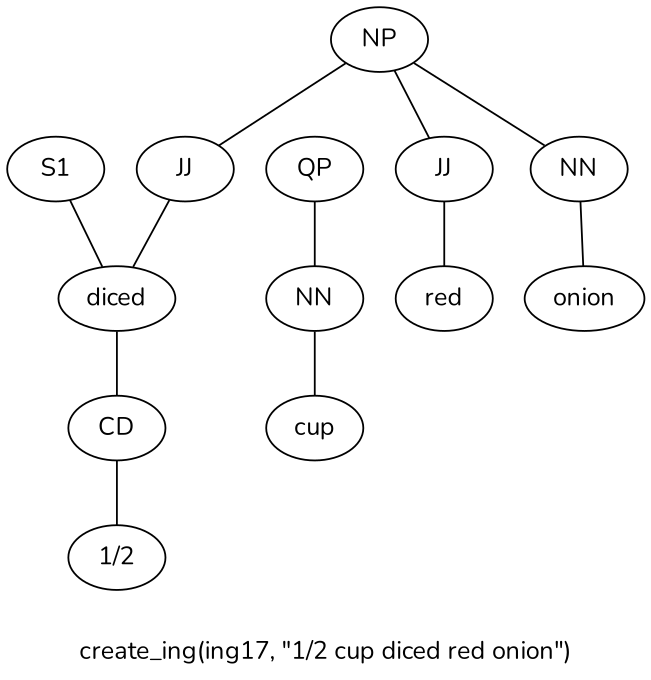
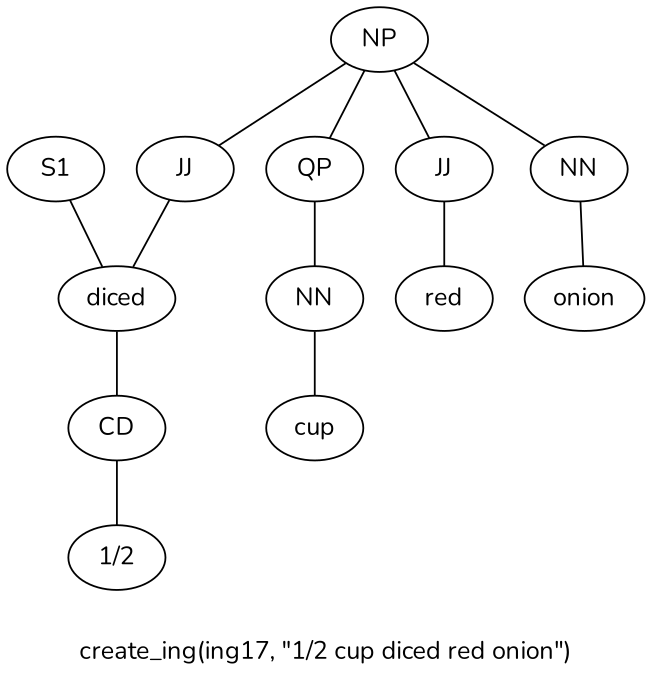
none -> (347, 104)
